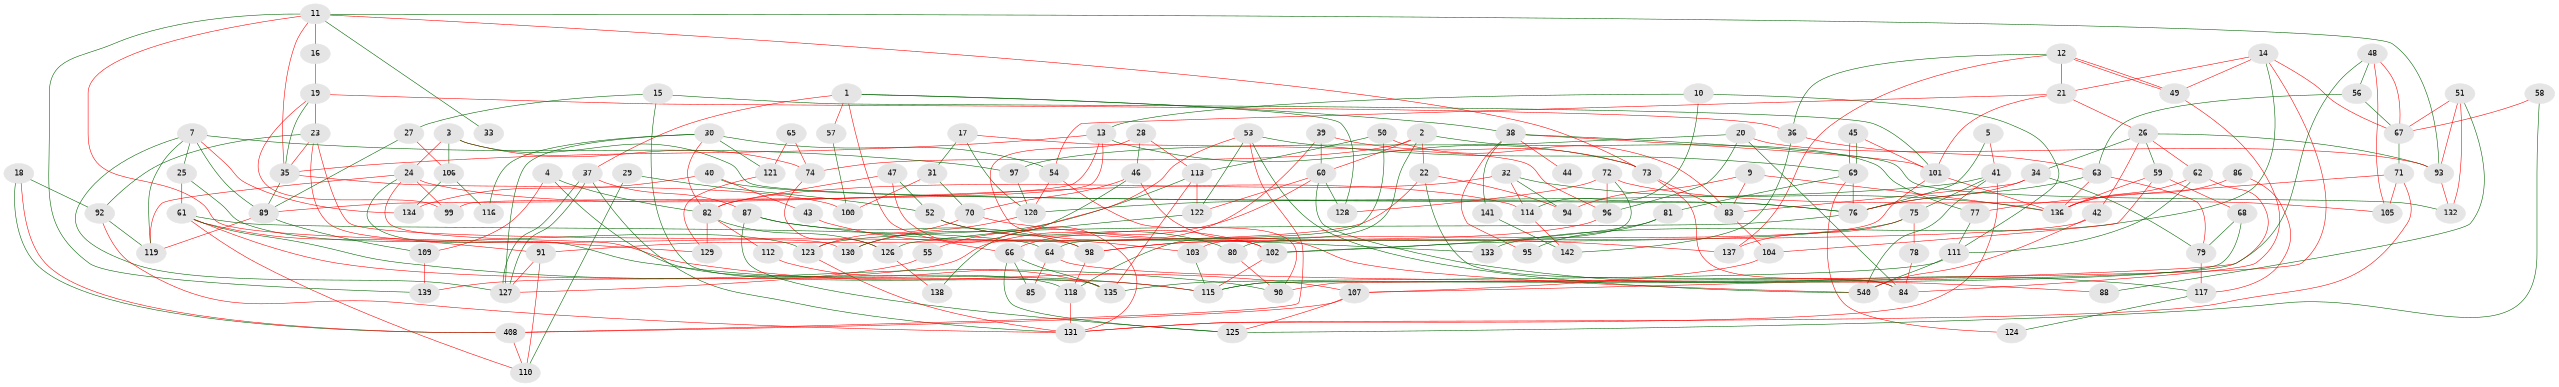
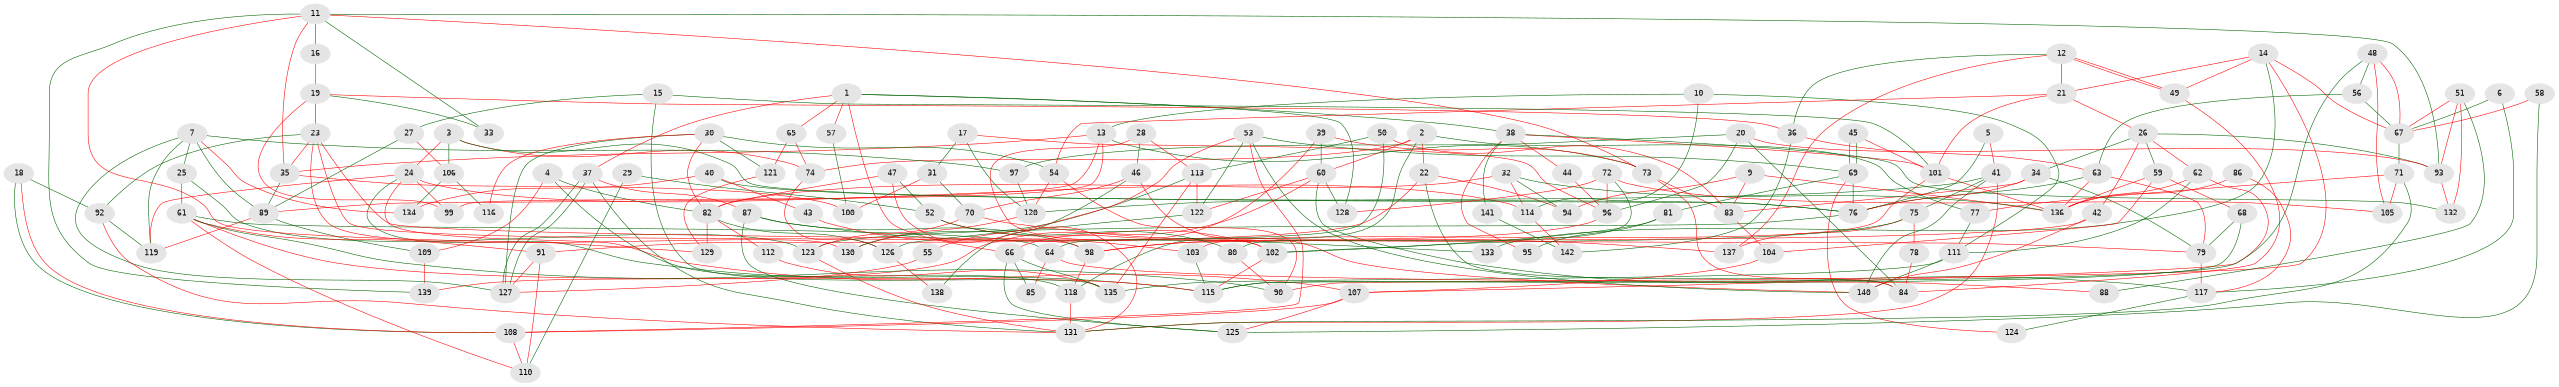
none -> (2500, 94)
none -> (819, 114)
(293, 131) -> (405, 107)
(578, 144) -> (578, 144)
none -> (1587, 193)
none -> (1711, 242)
(1864, 293) -> (1864, 293)
(1815, 319) -> (1815, 319)
(510, 333) -> (510, 333)
